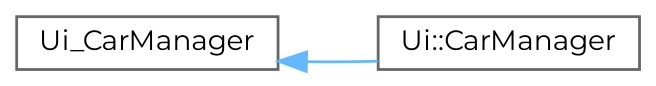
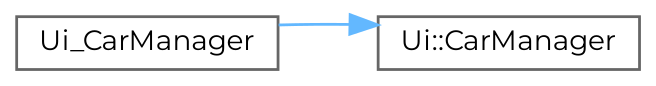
(342, 62) -> (314, 24)
